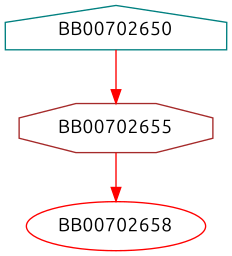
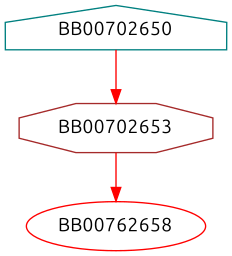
(116, 128) -> (116, 128)
(116, 226) -> (116, 226)
